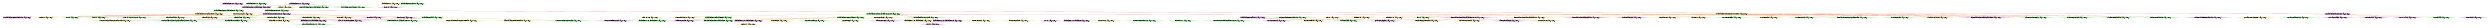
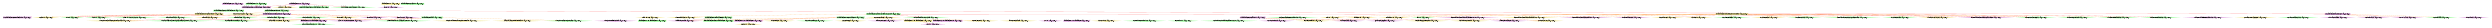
(1349, 21) -> (1349, 21)
